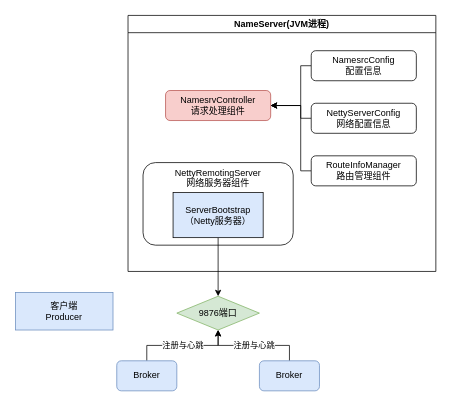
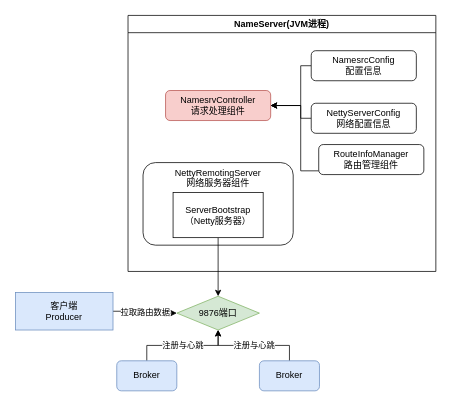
(363, 171) -> (371, 159)
(218, 215) -> (218, 215)
none -> (143, 311)
